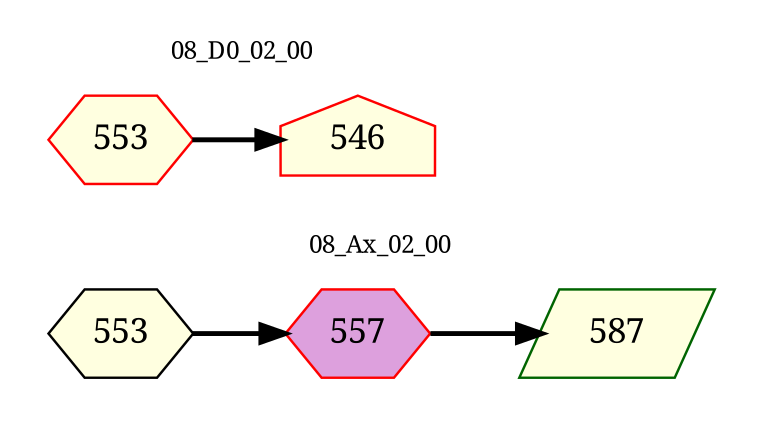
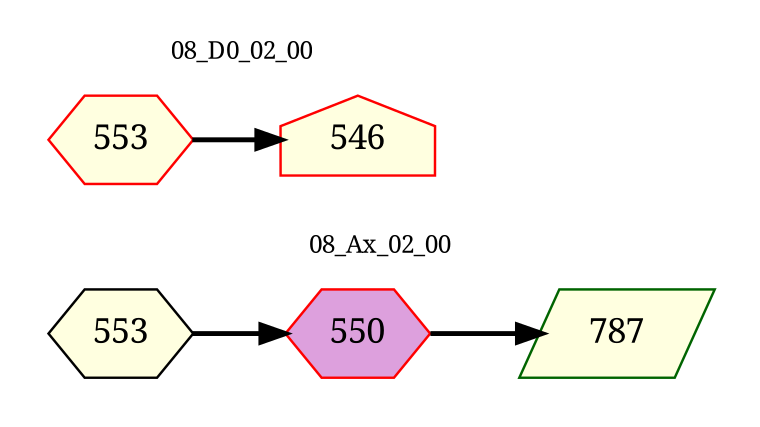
(358, 334) -> (358, 334)
(617, 334) -> (617, 334)
